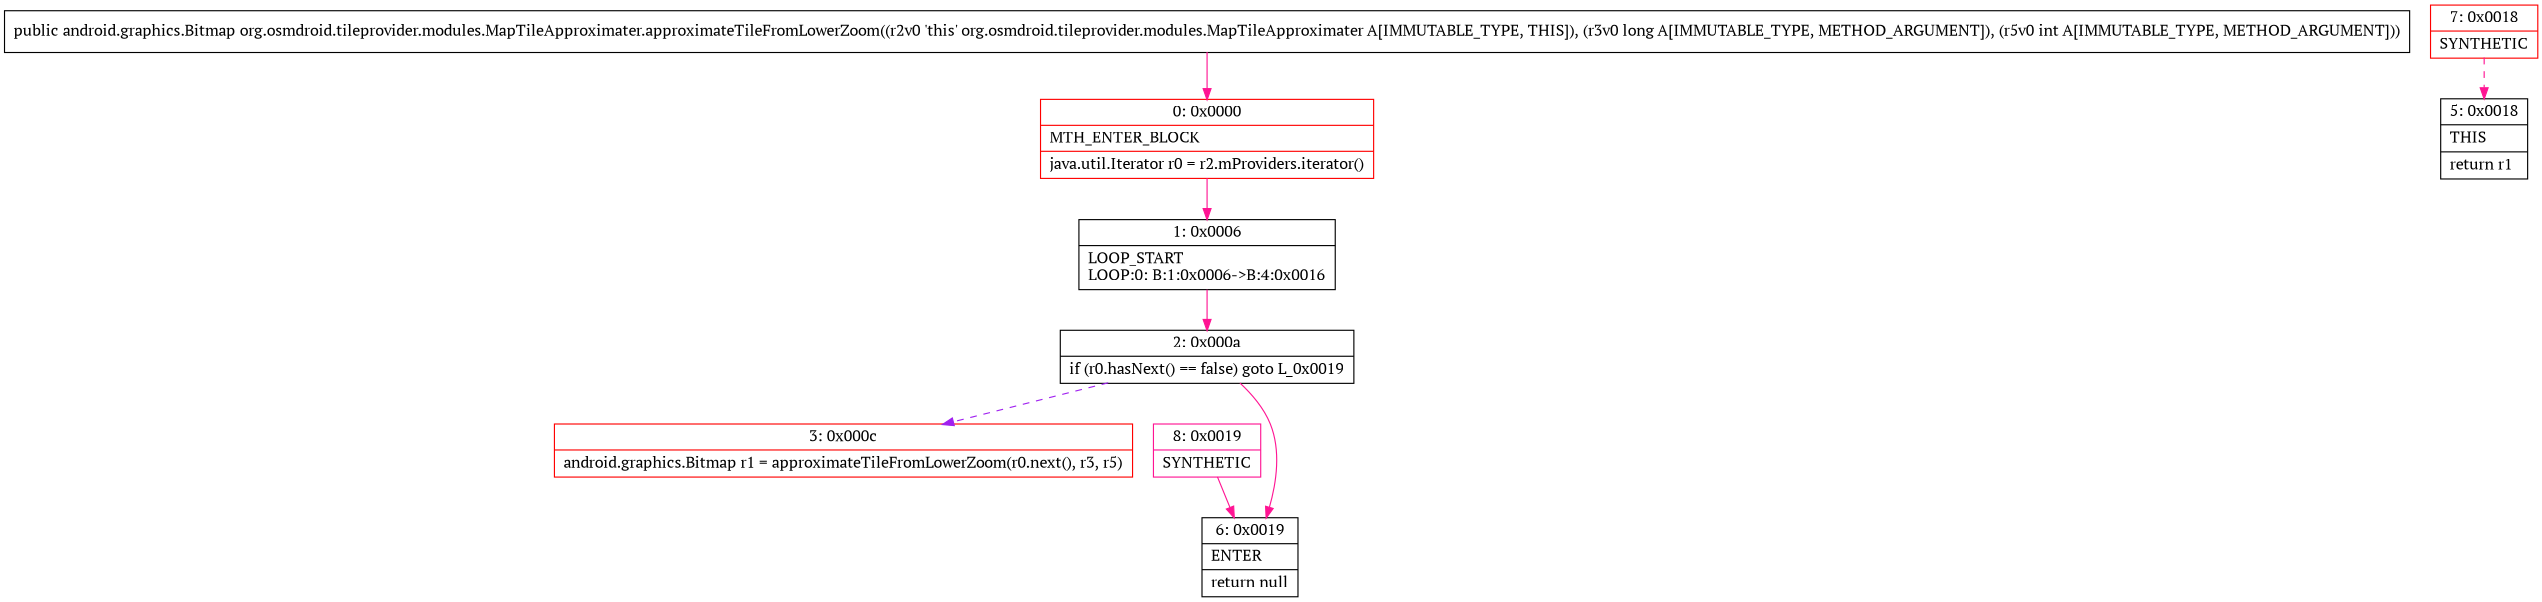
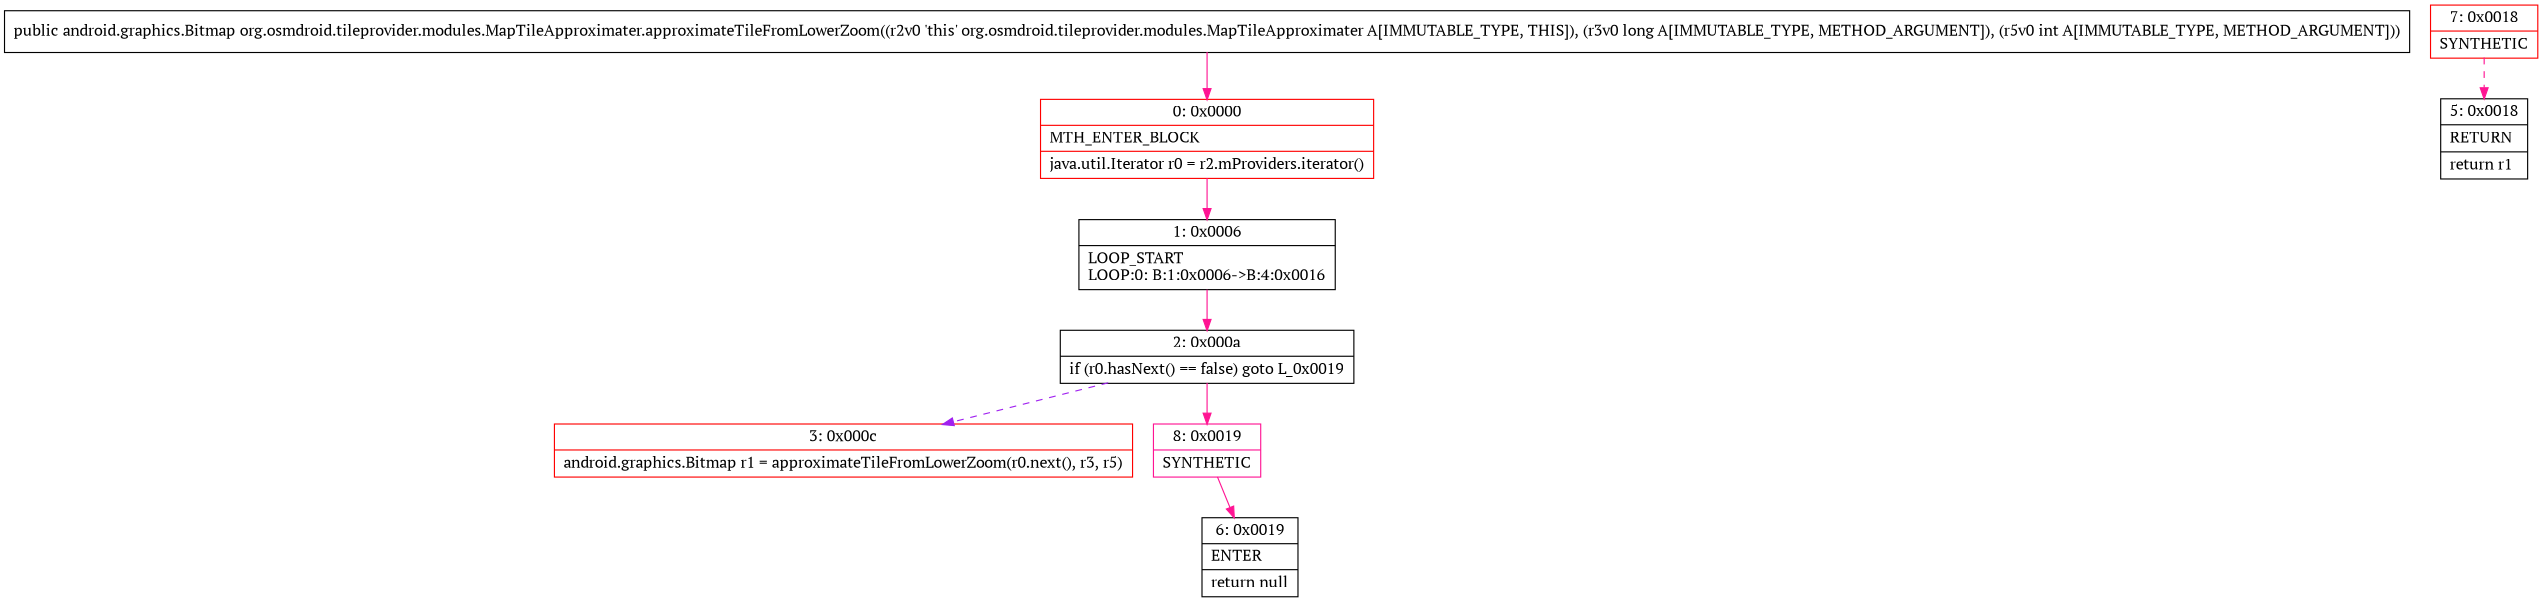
(2468, 138) -> (2481, 138)
(1275, 440) -> (1207, 398)
